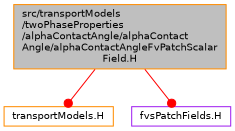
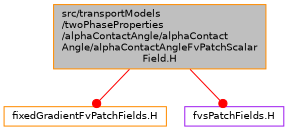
(59, 116) -> (85, 116)
